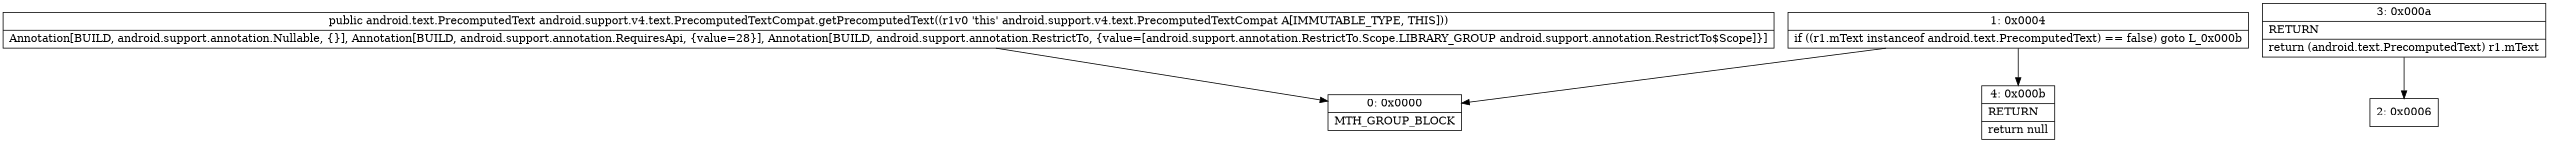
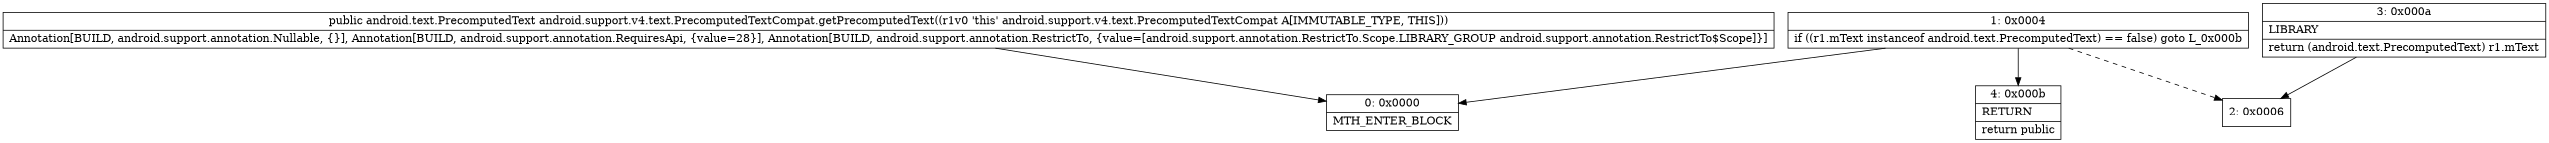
(2294, 30) -> (2293, 30)
none -> (2142, 73)
(1395, 121) -> (1392, 121)
(2018, 130) -> (2018, 130)
